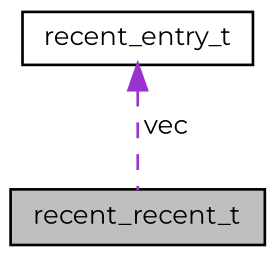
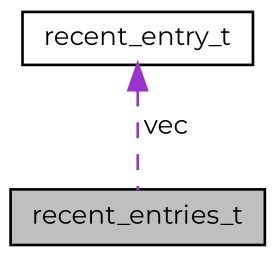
(138, 217) -> (138, 217)
